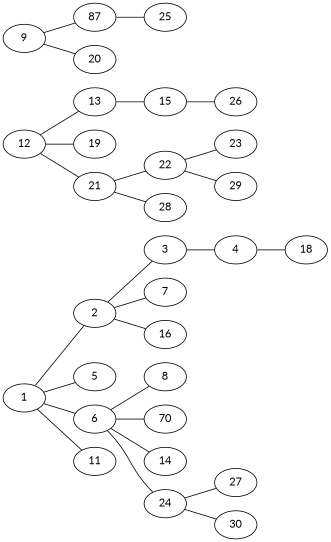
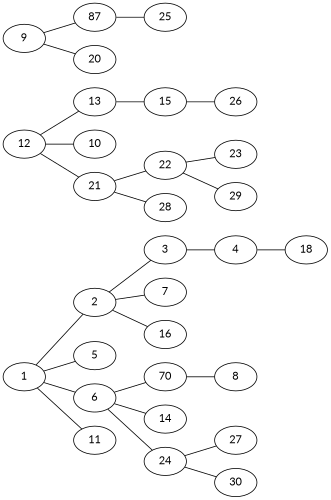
(95, 144) -> (95, 144)
(130, 398) -> (201, 377)
